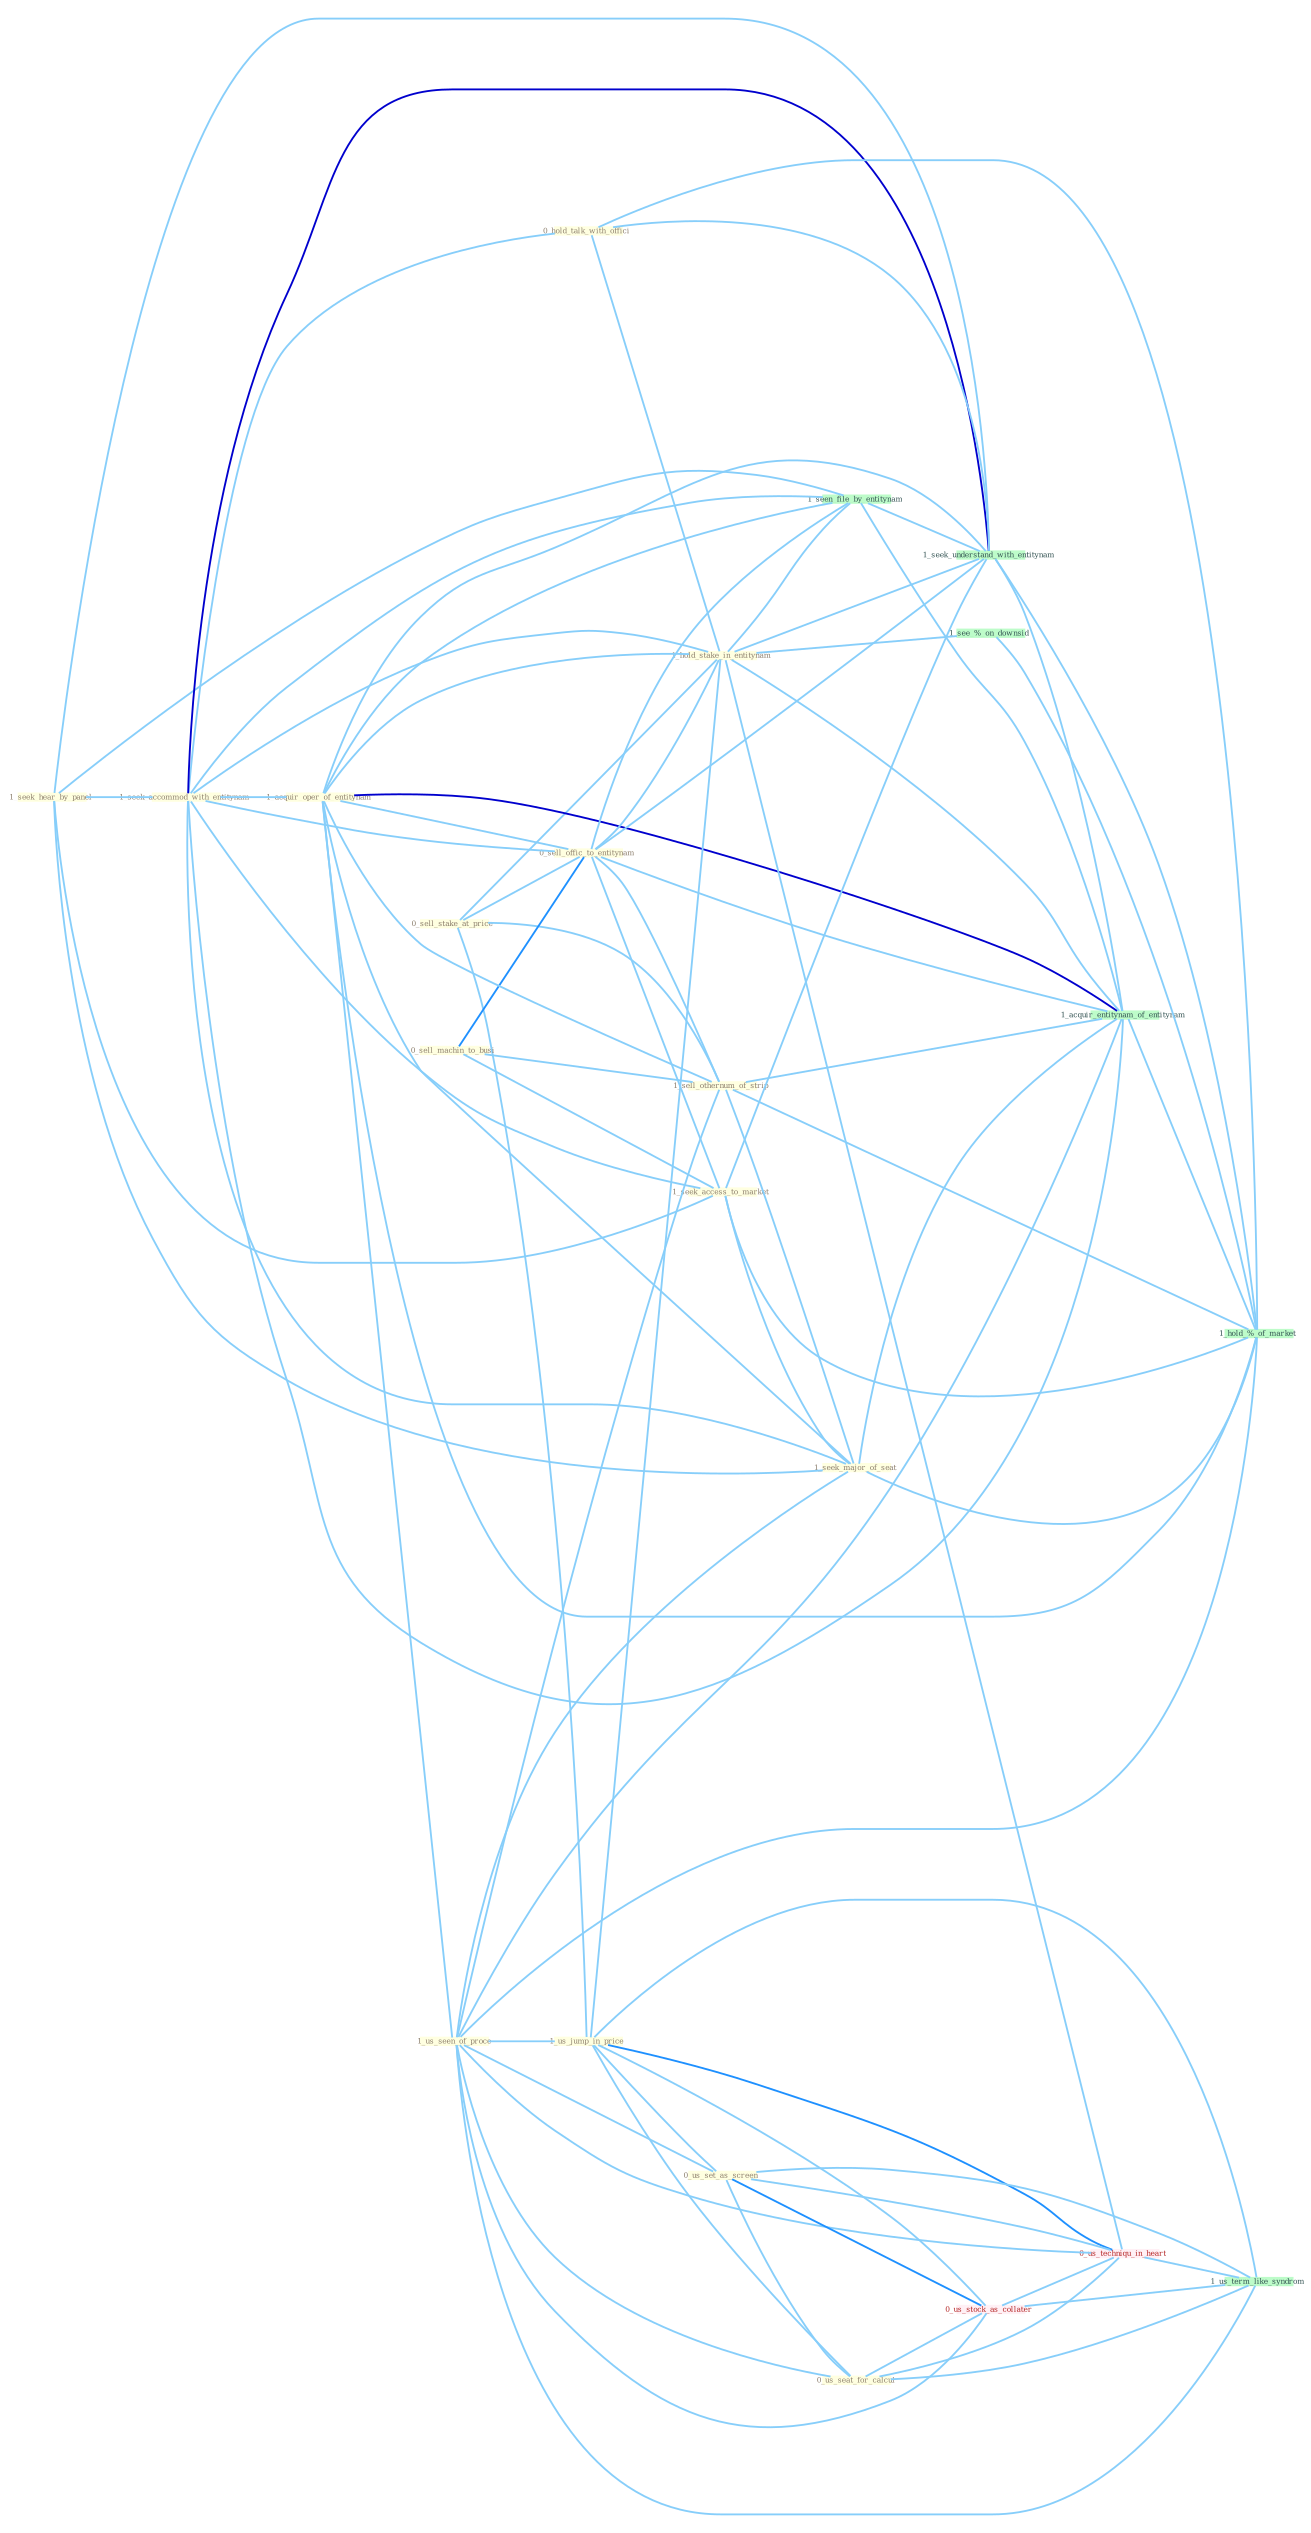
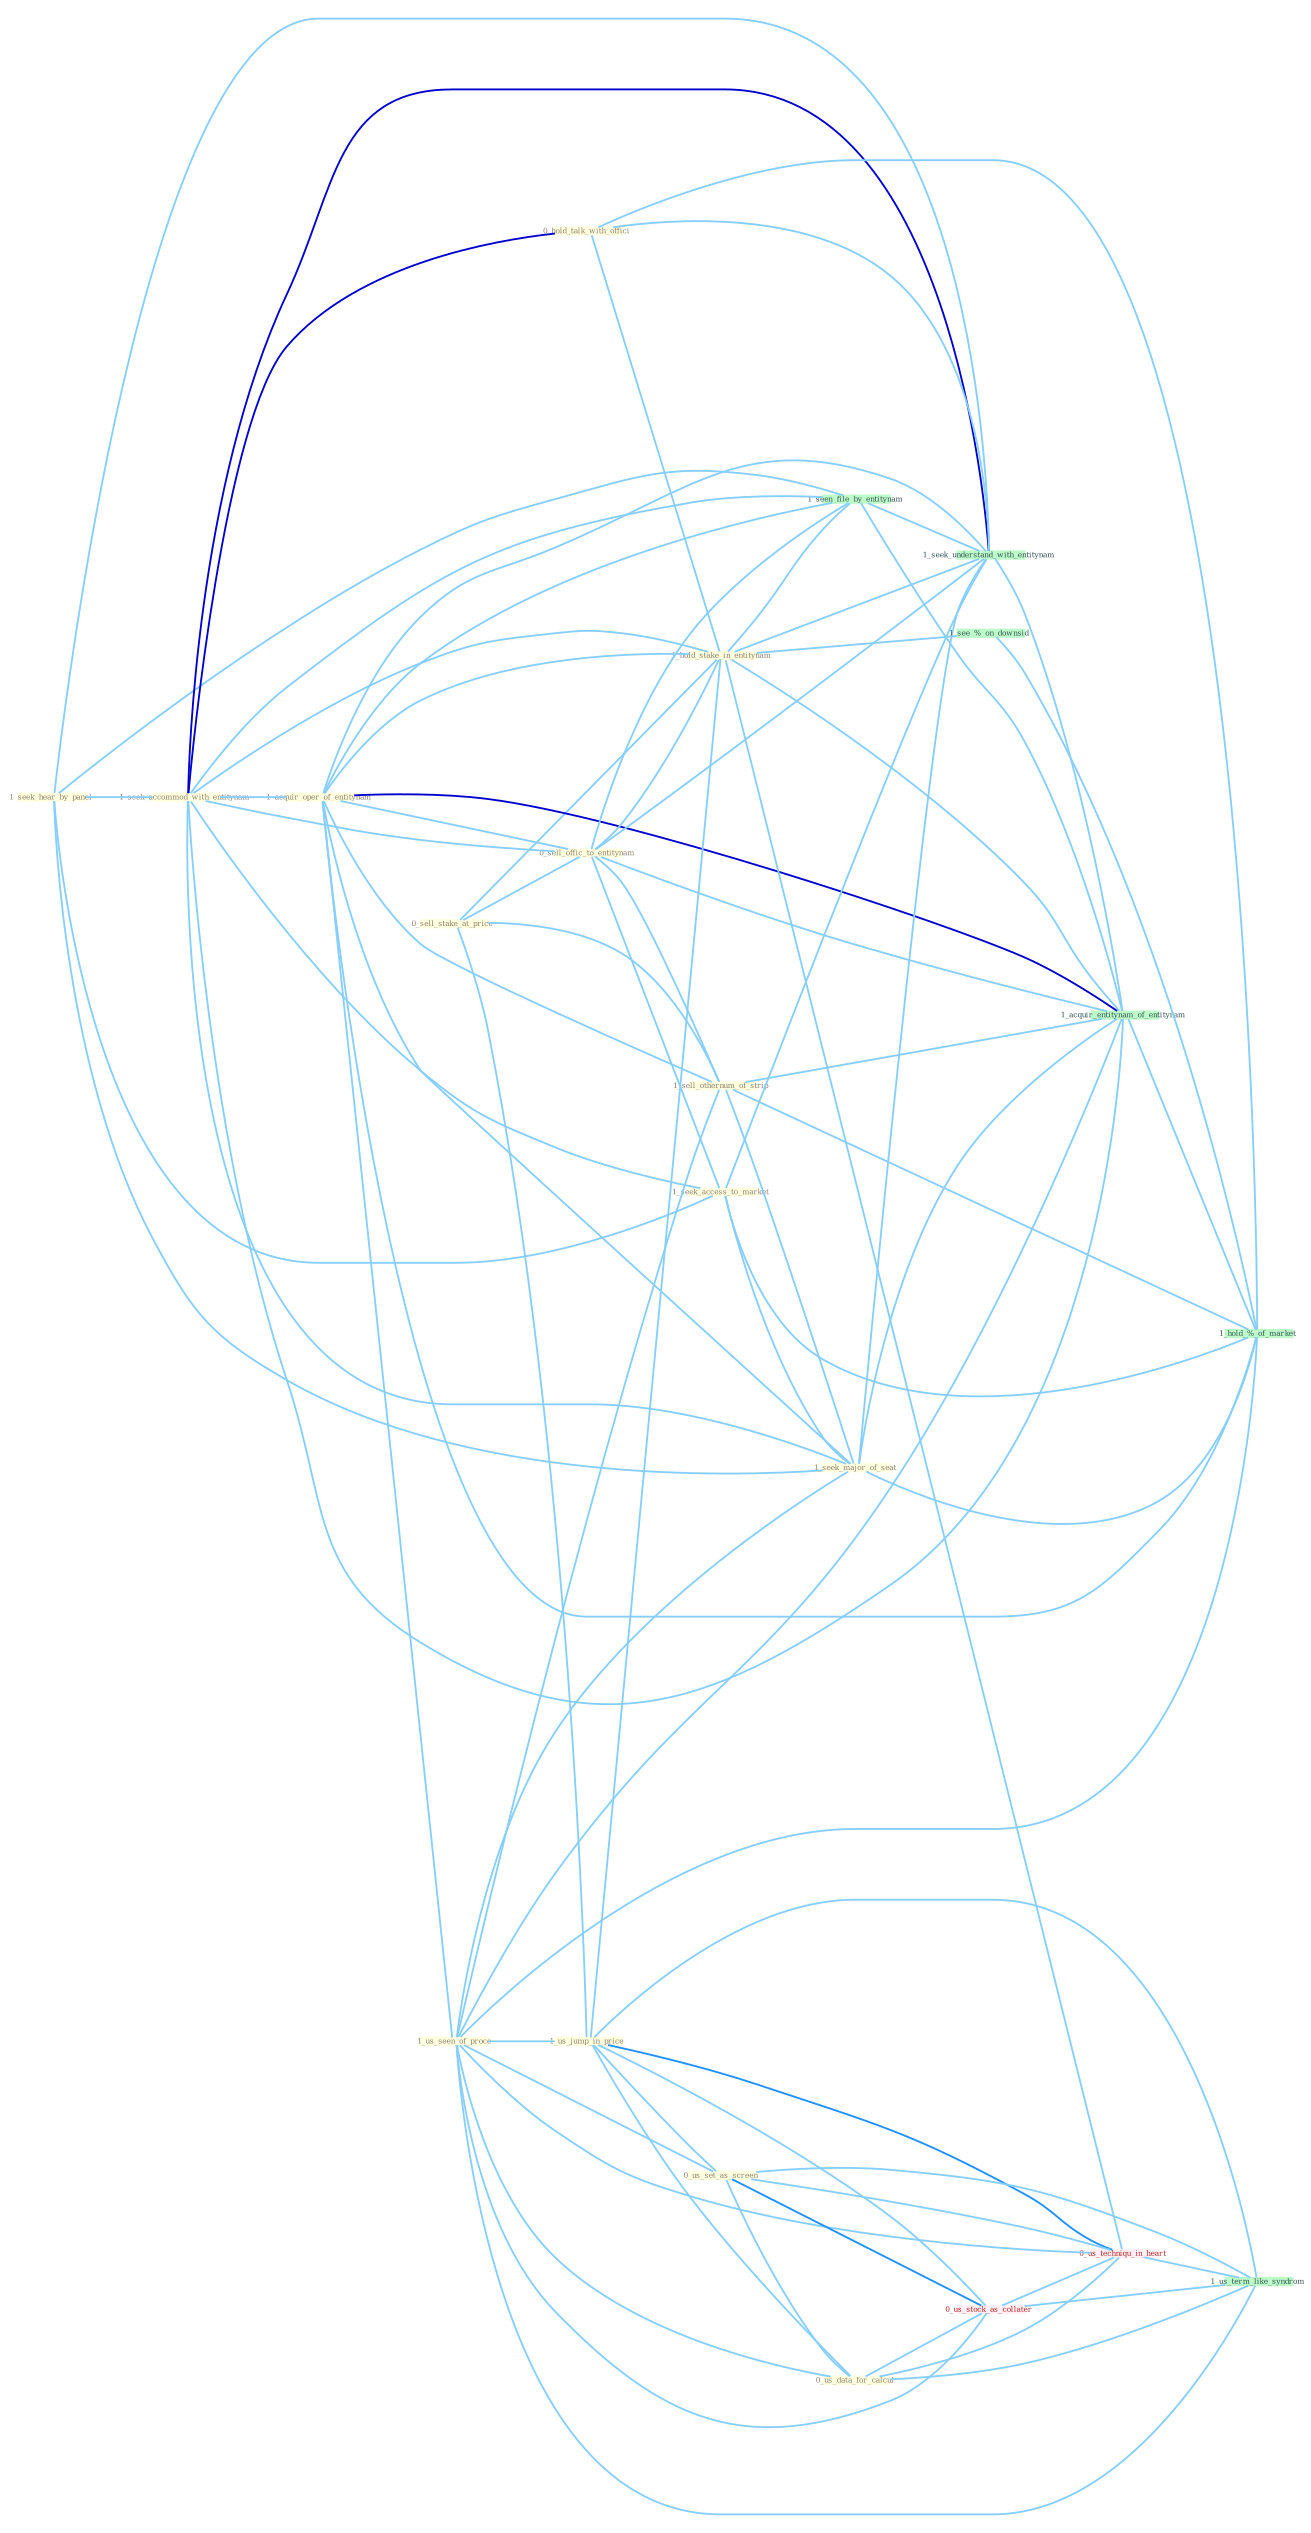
(259, 402) -> (259, 402)
(1179, 926) -> (904, 1007)
(454, 1050) -> none
(857, 2380) -> (857, 2380)
